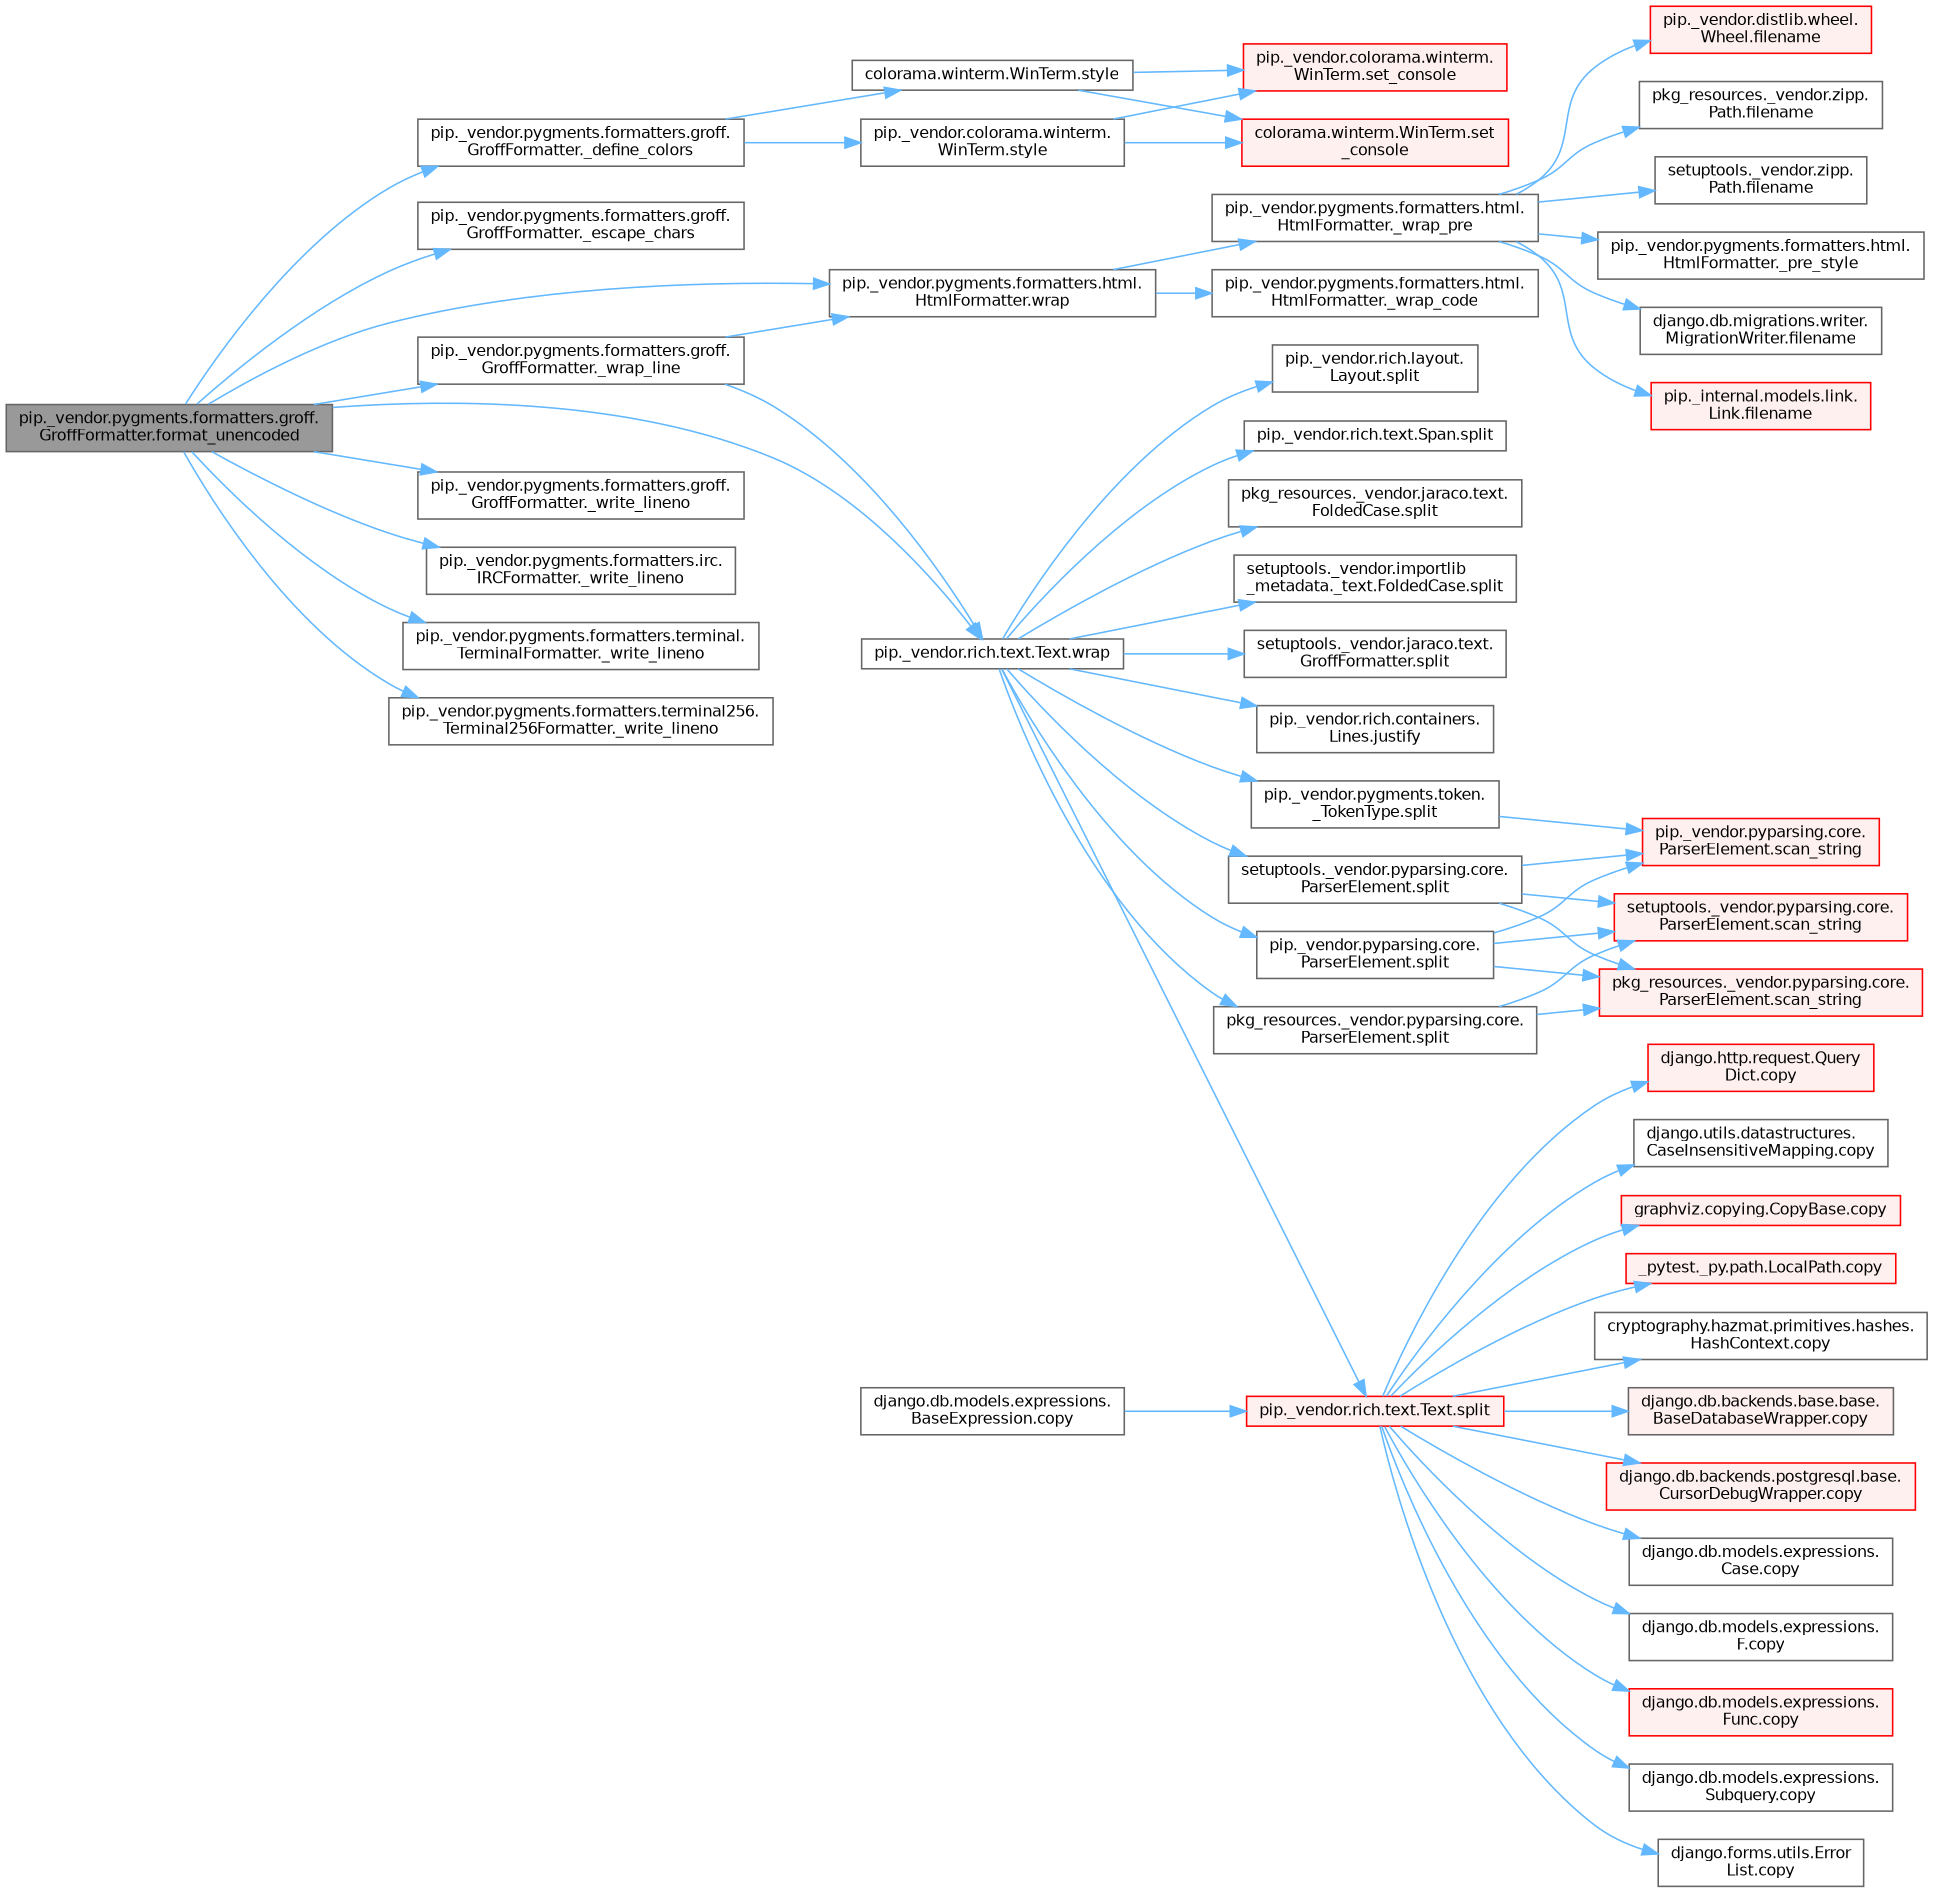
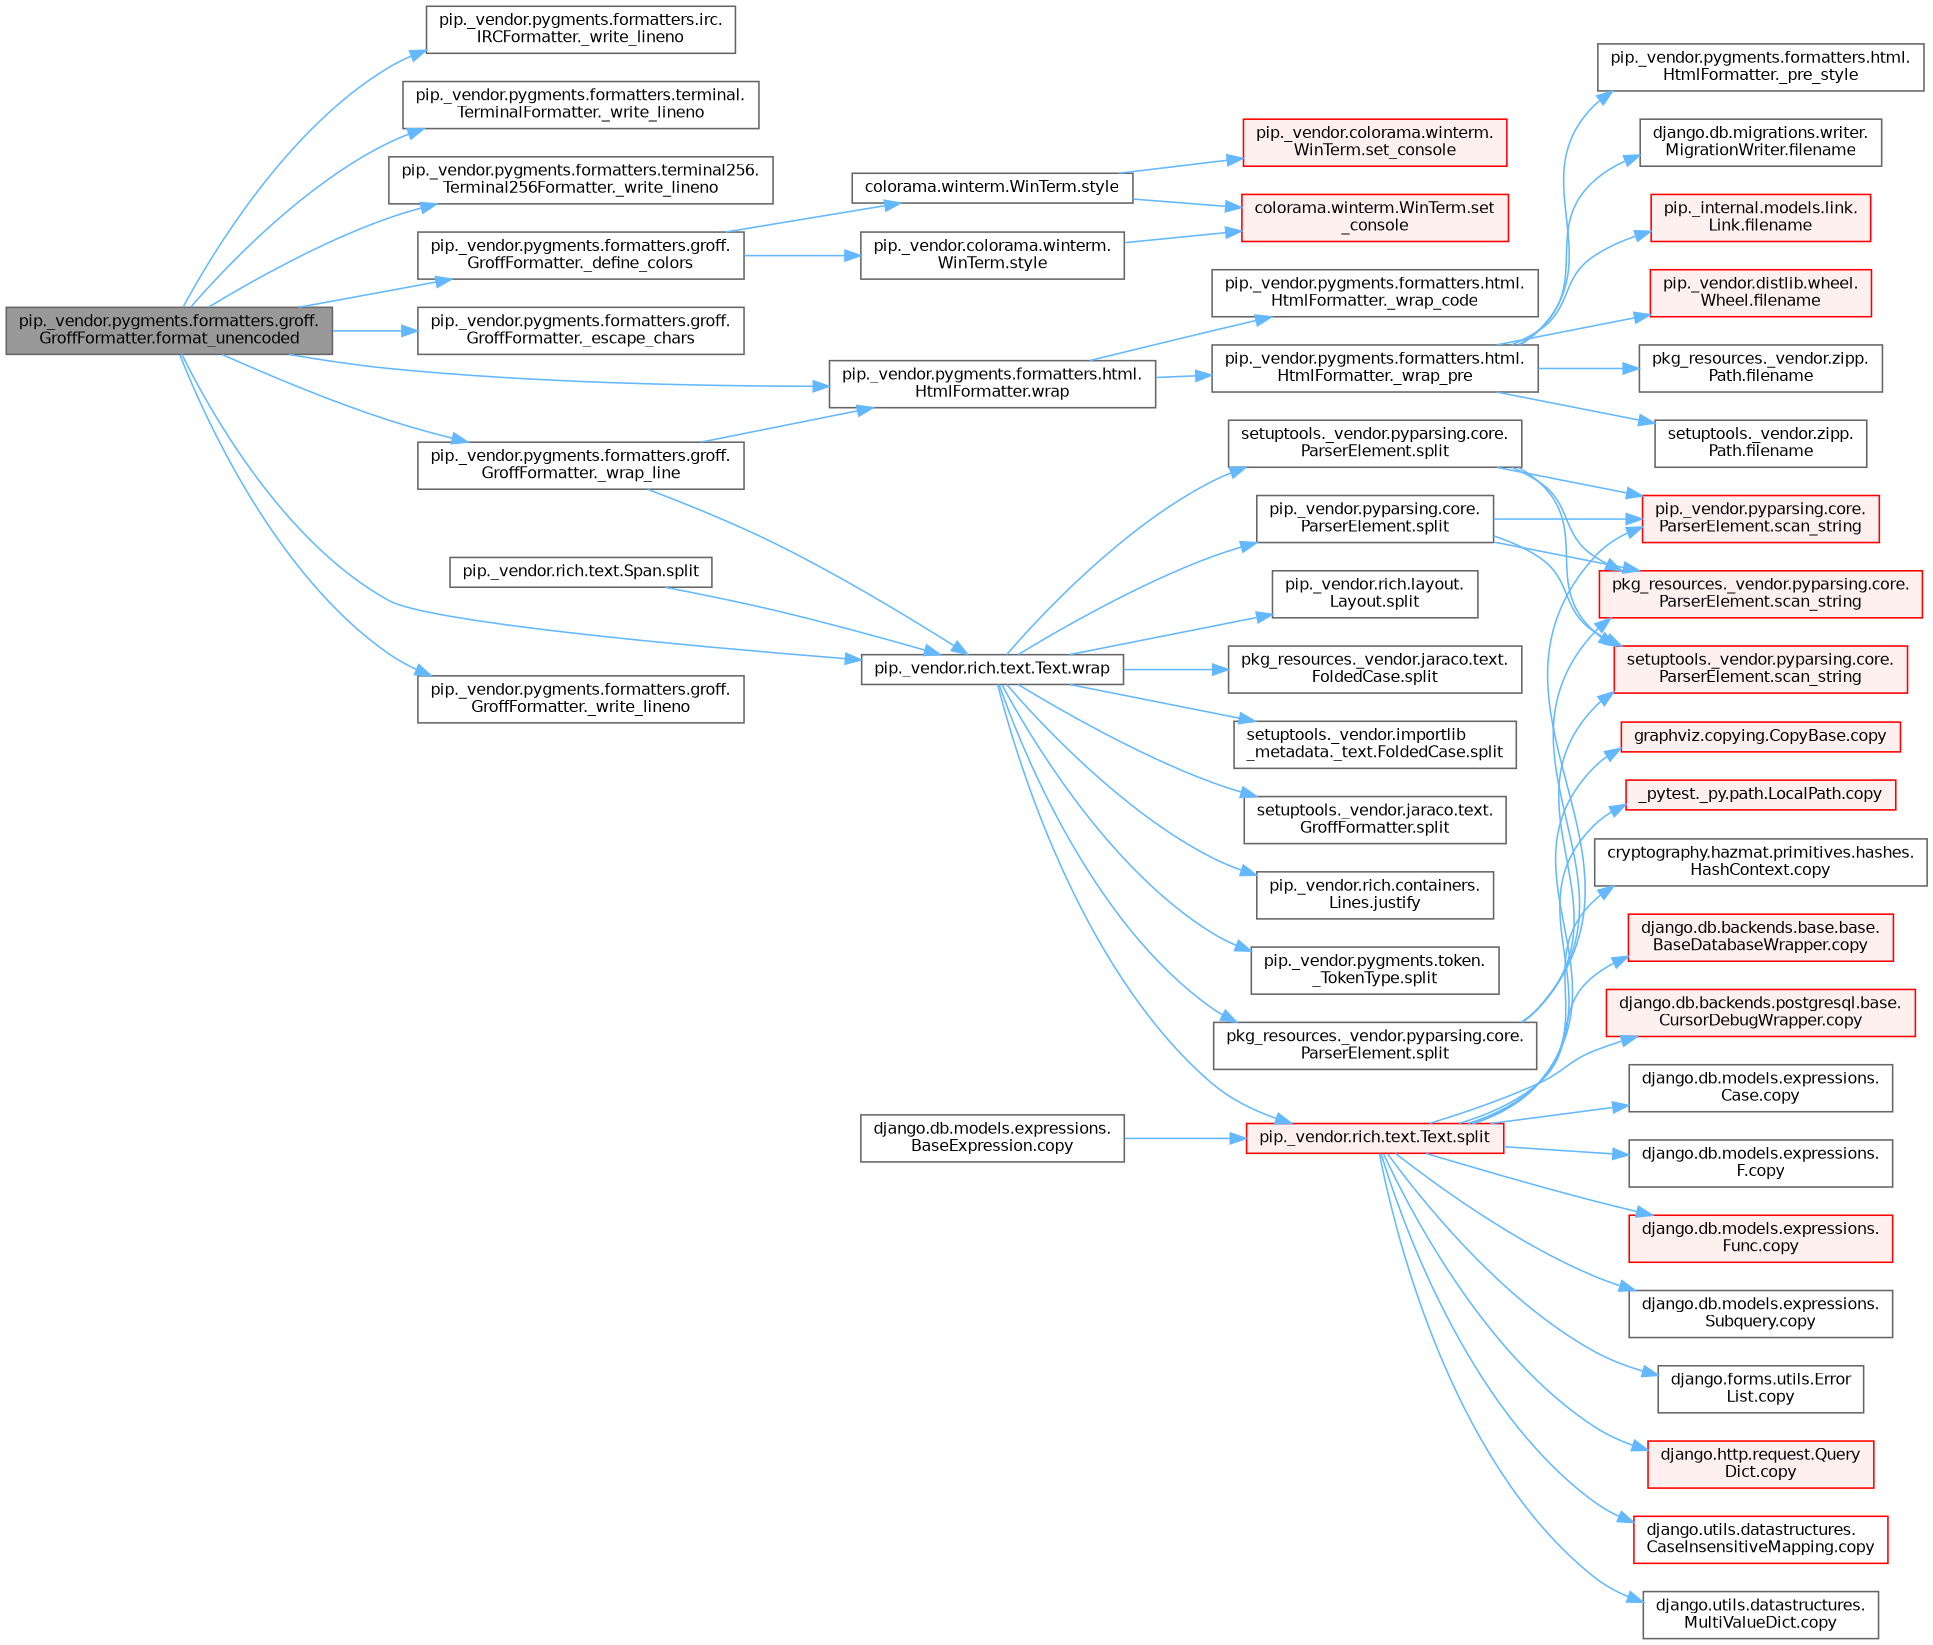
(1202, 102) -> none
(1111, 533) -> (796, 615)
(1563, 823) -> (1550, 693)
(1761, 1143) -> (1761, 1540)
(1761, 1411) -> (1761, 938)
none -> (1761, 1615)
